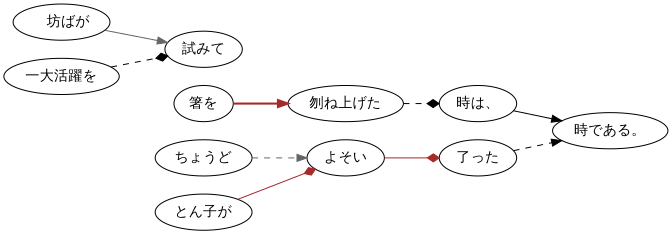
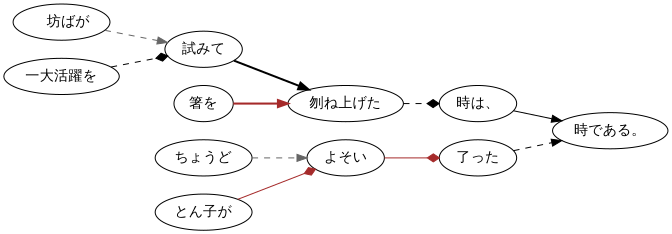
(131, 35) -> (131, 35)
none -> (267, 73)
